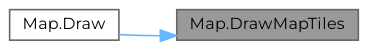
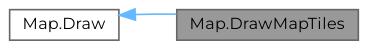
(140, 35) -> (156, 14)
